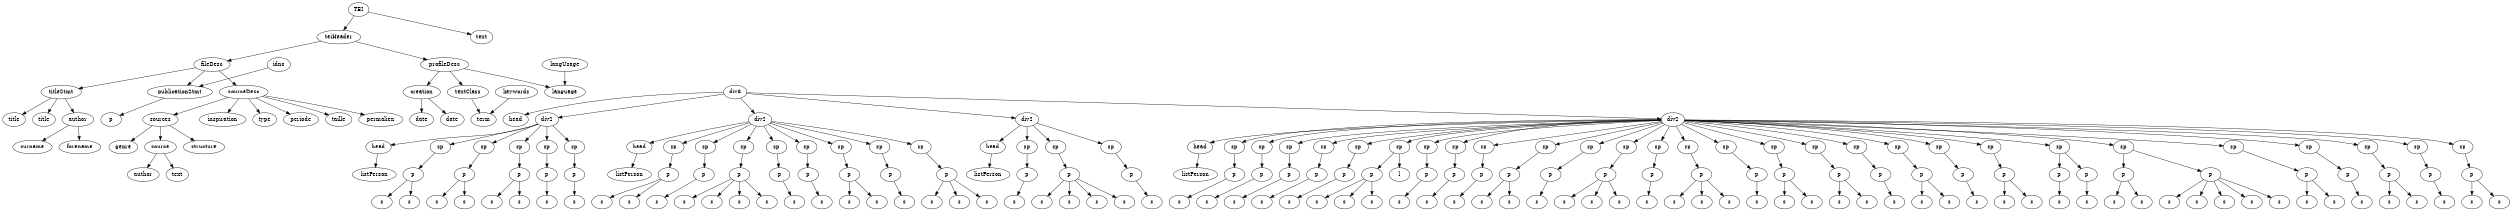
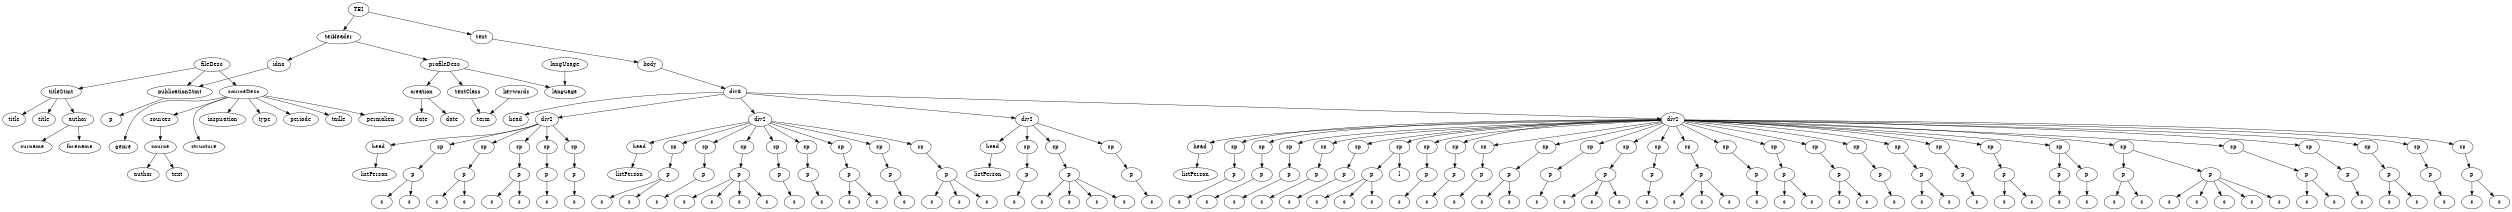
(276, 51) -> (309, 51)
none -> (650, 65)
(143, 132) -> (167, 101)
(180, 132) -> (200, 109)
